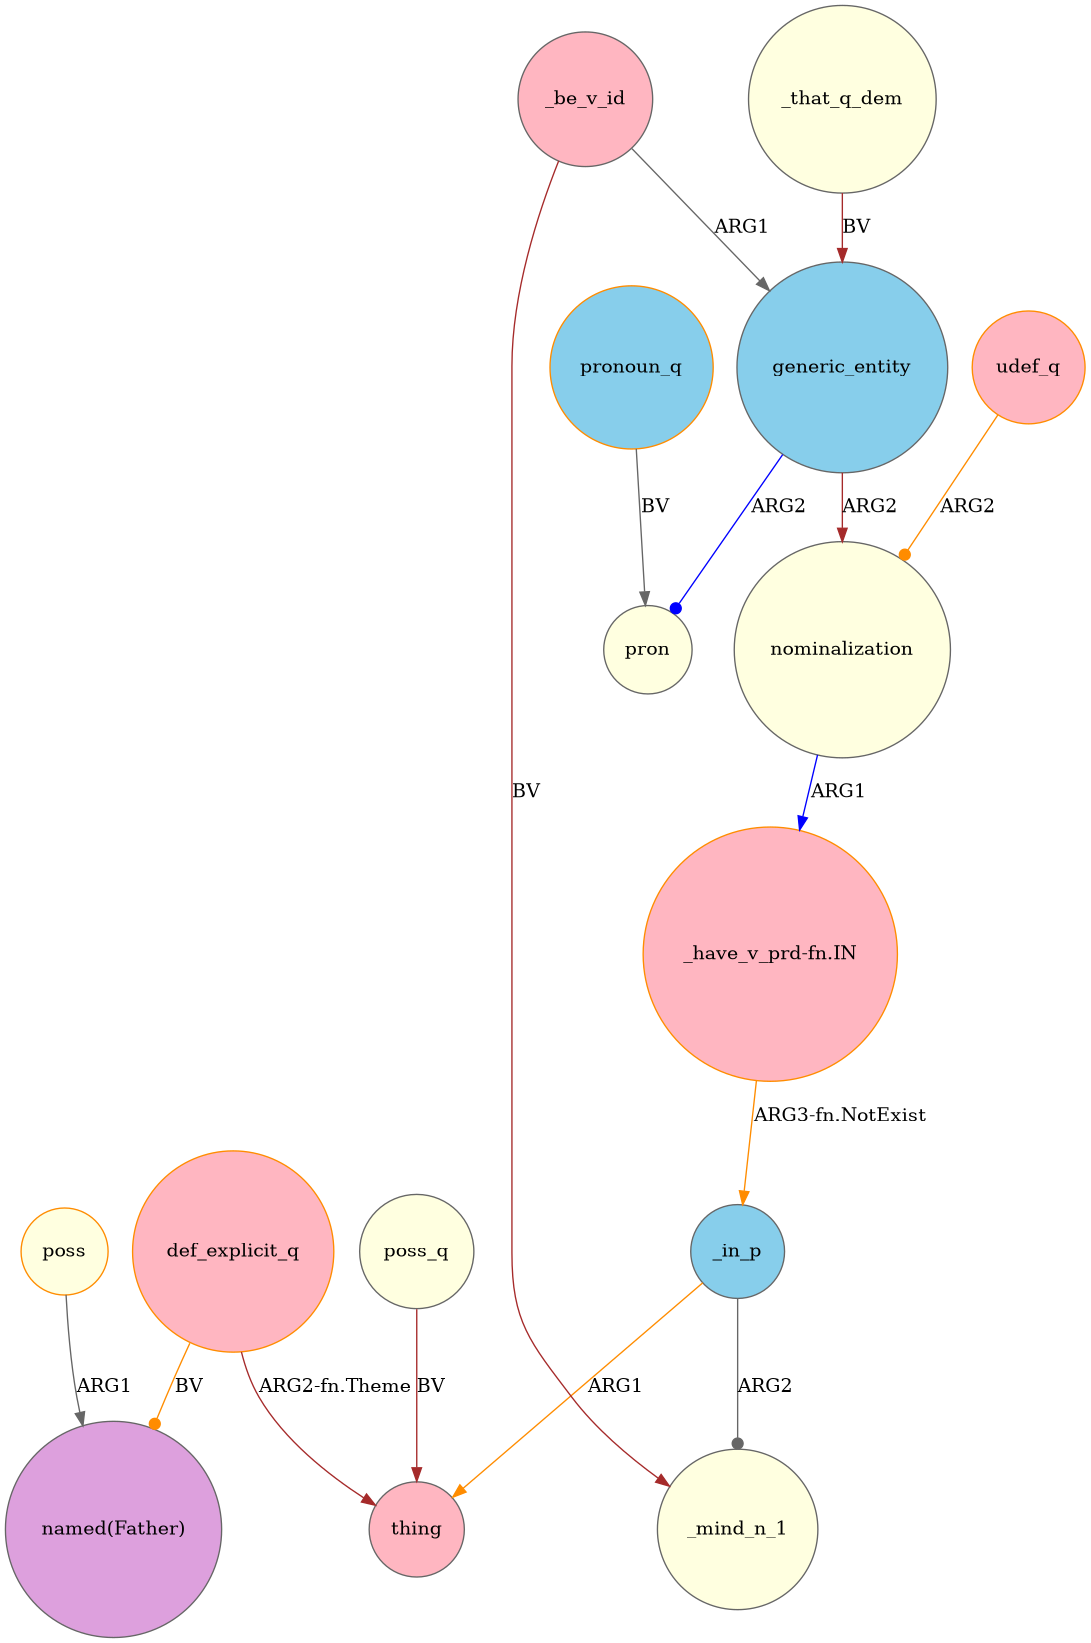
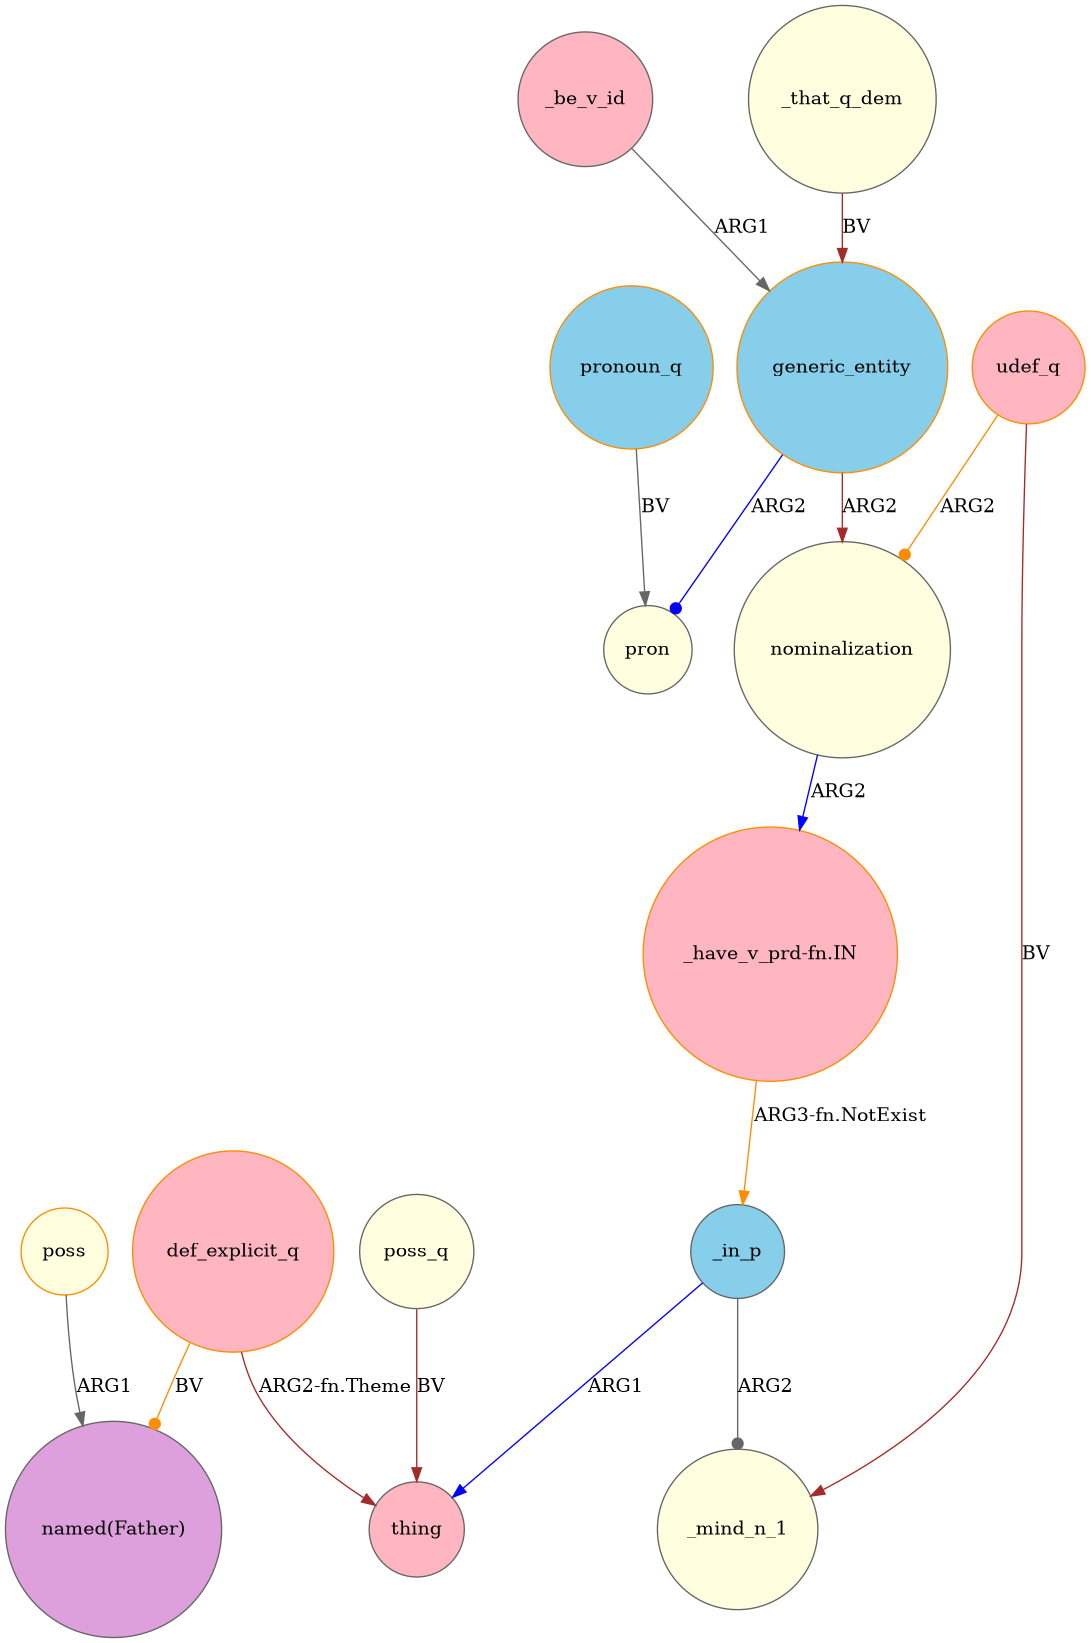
(842, 367) -> (842, 367)
(839, 792) -> (839, 792)
(512, 843) -> (1022, 1000)
(583, 1386) -> (583, 1386)
